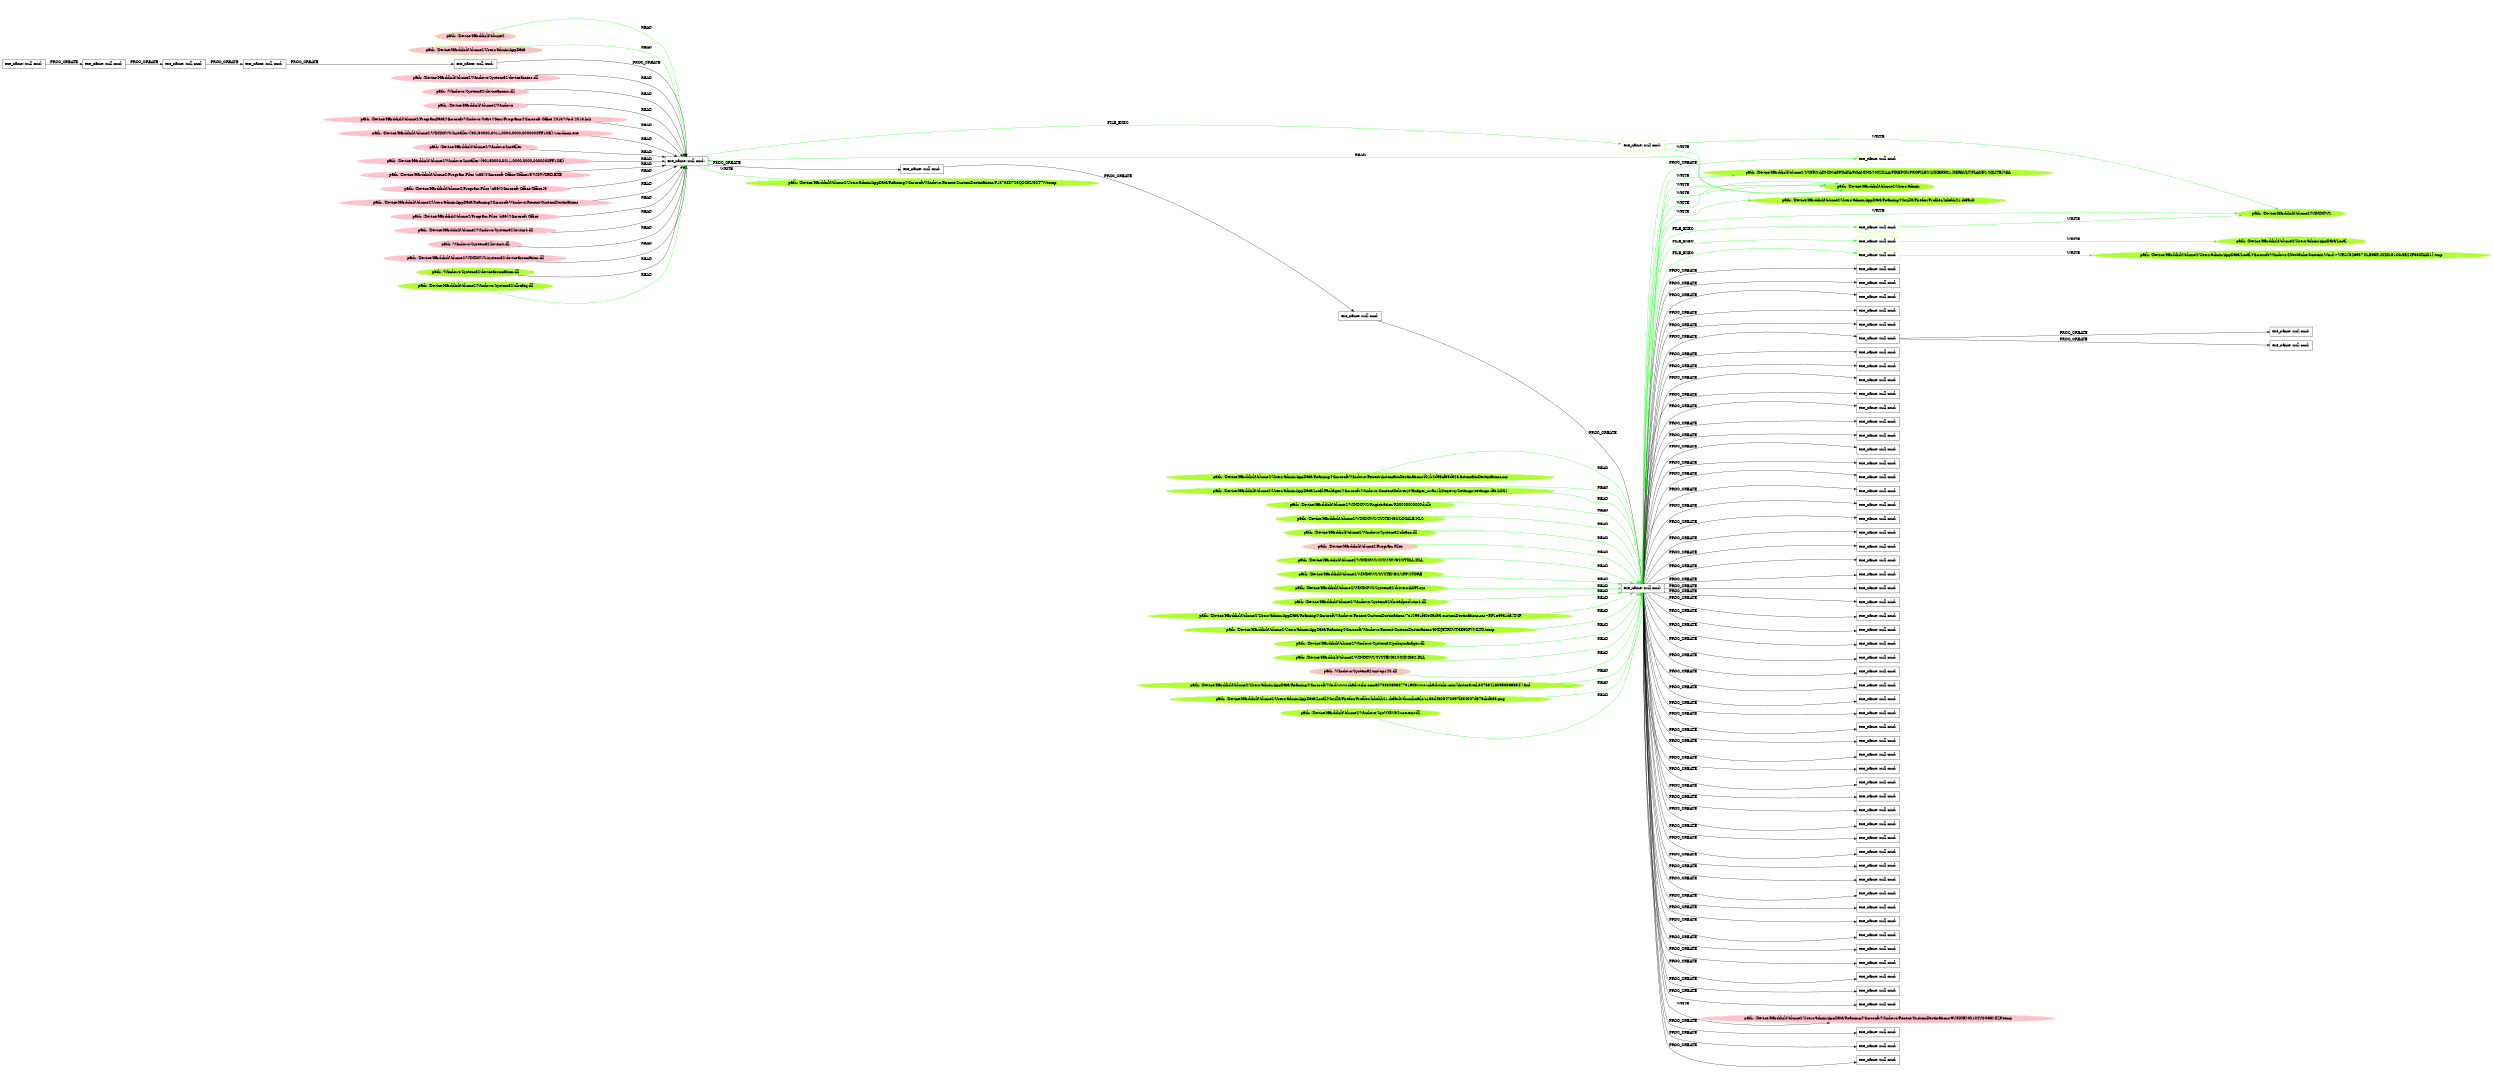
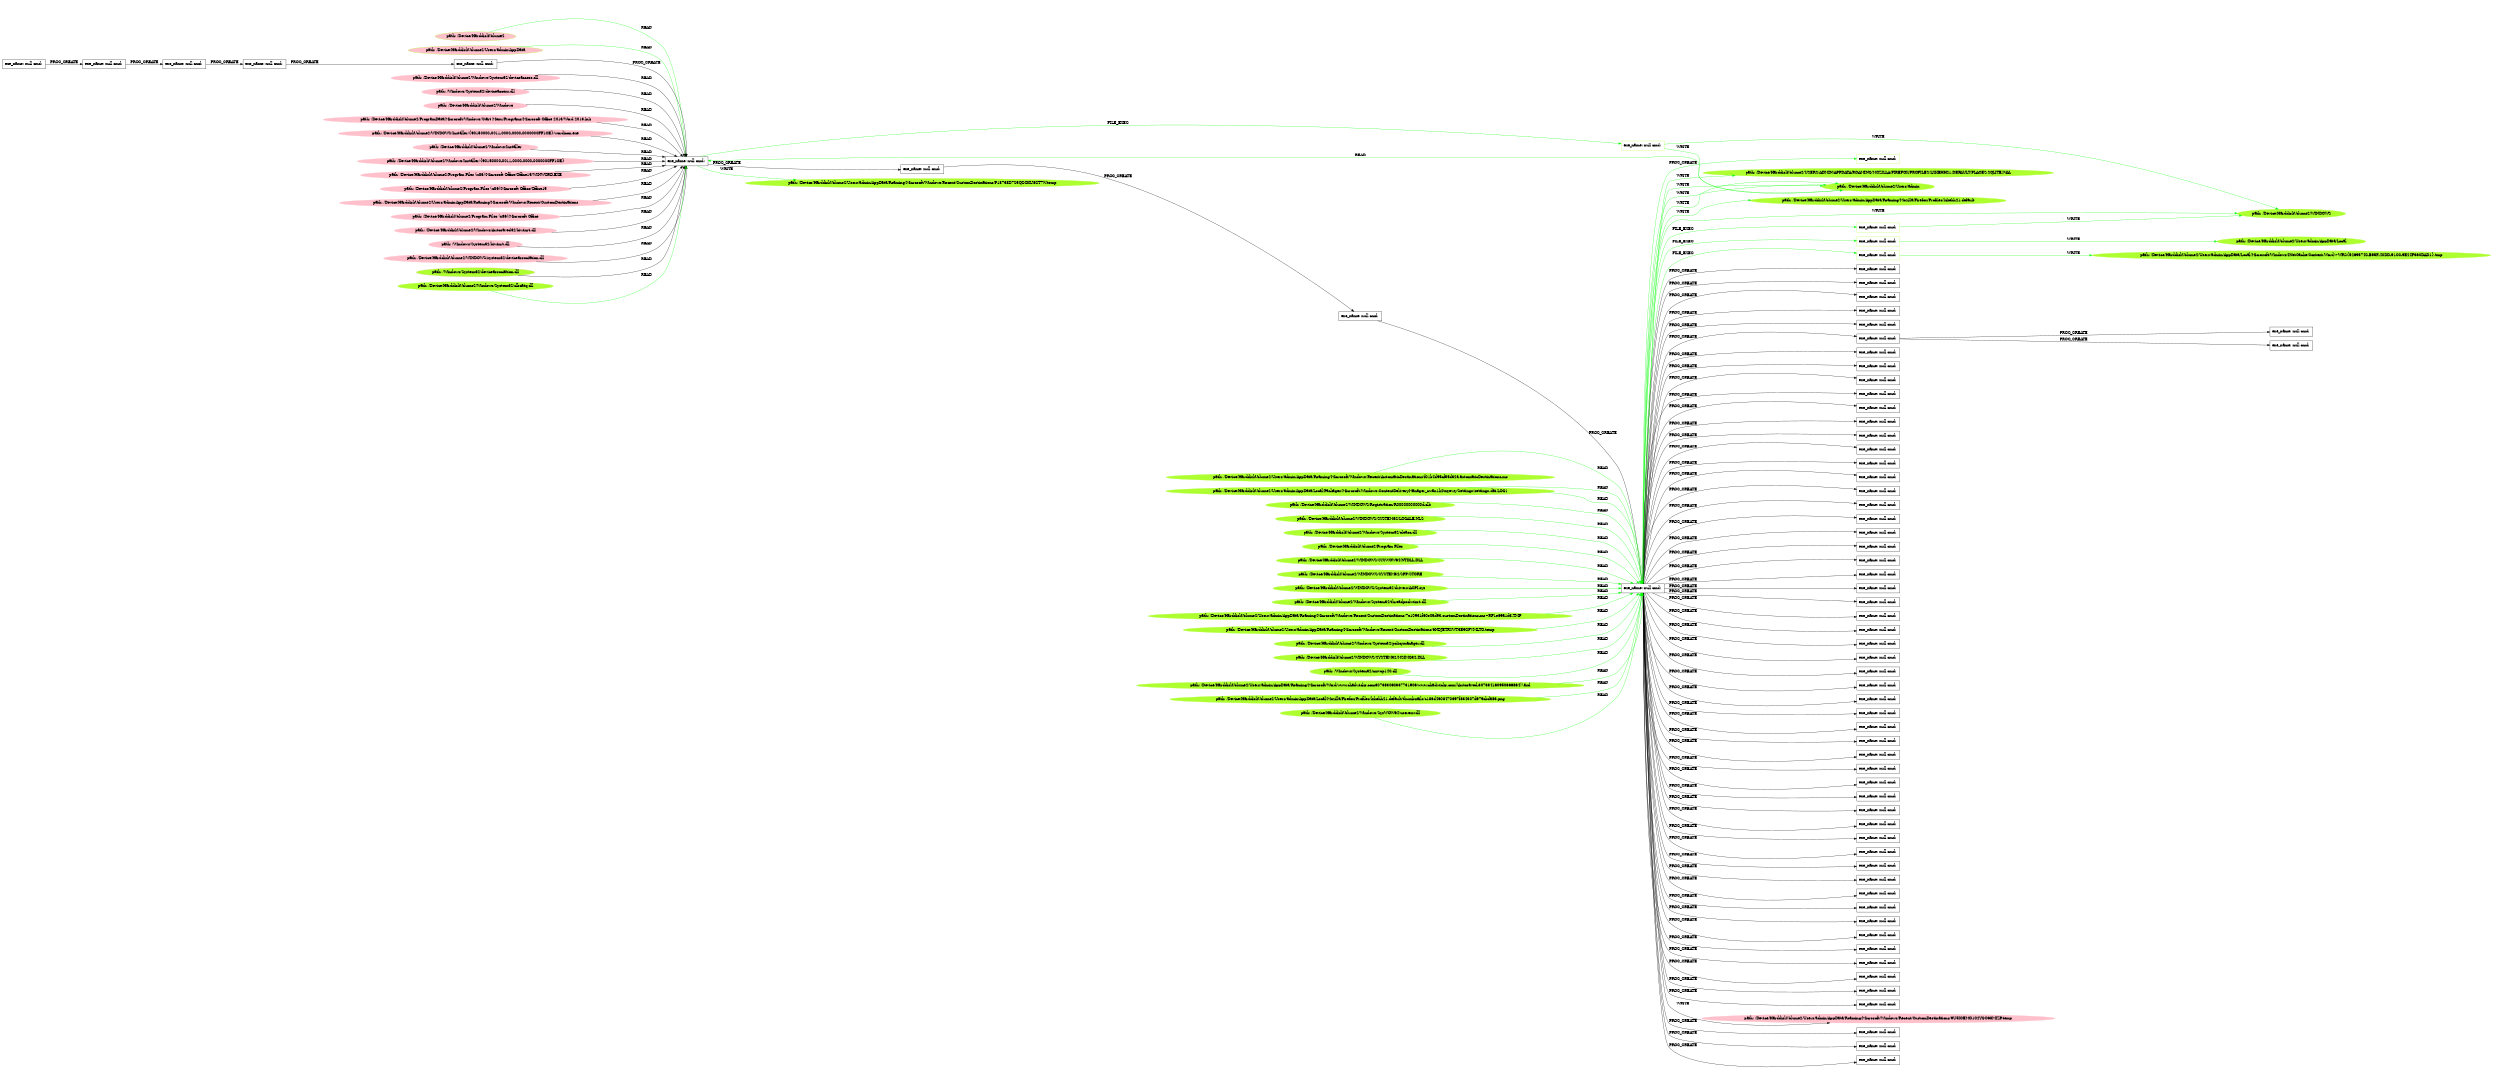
(476, 231) -> (476, 231)
(1360, 547) -> (1360, 547)
(1360, 672) -> (1360, 672)
